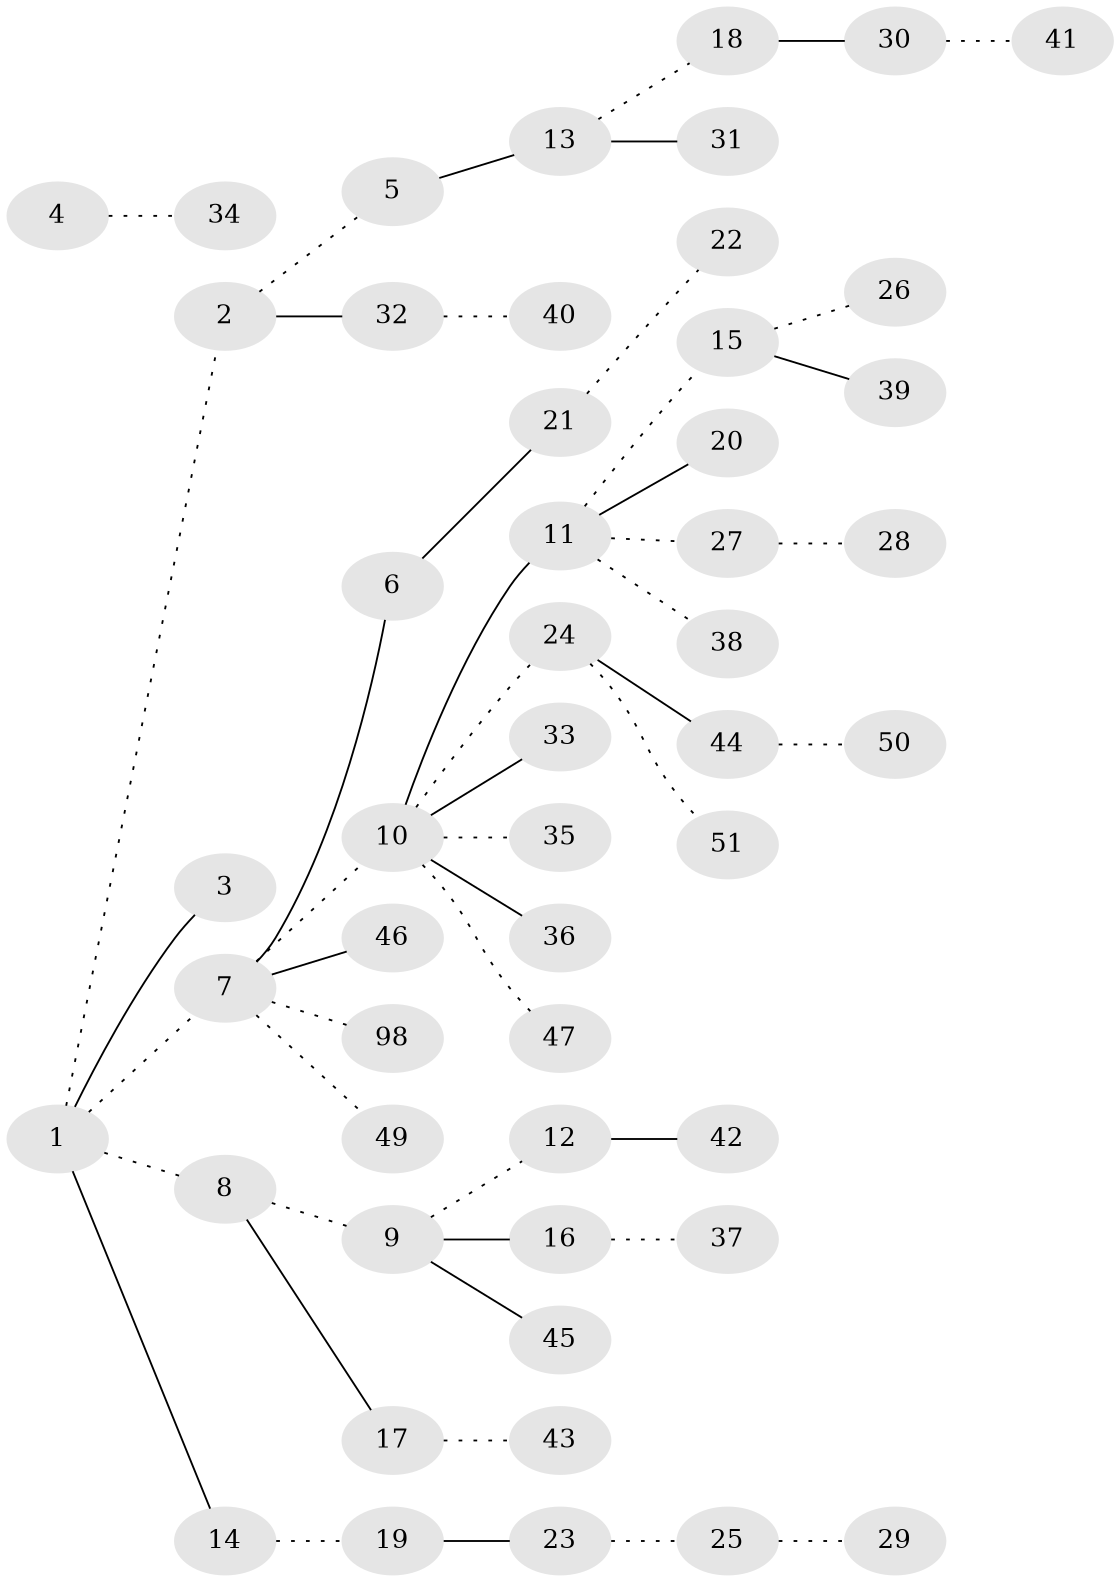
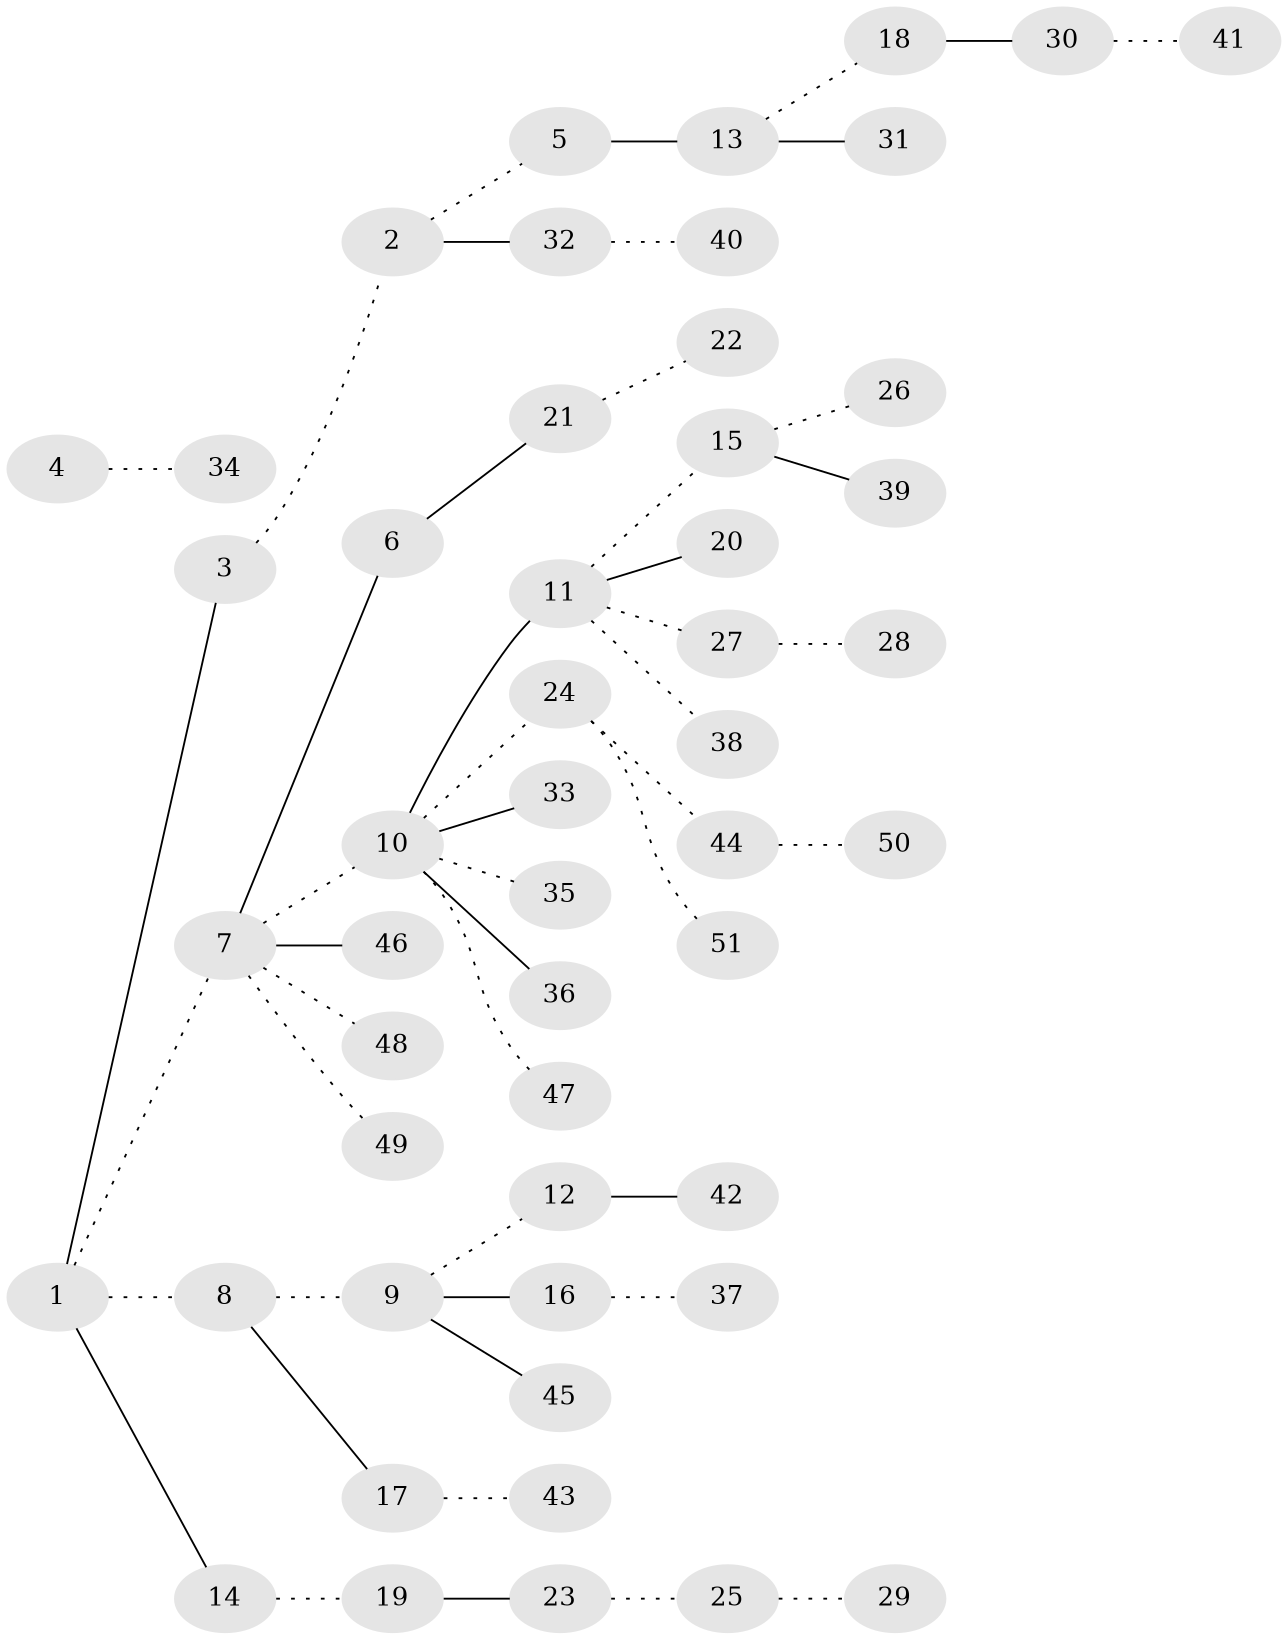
(644, 691) -> (644, 770)
(141, 728) -> (330, 415)
(393, 1038) -> (393, 1046)
